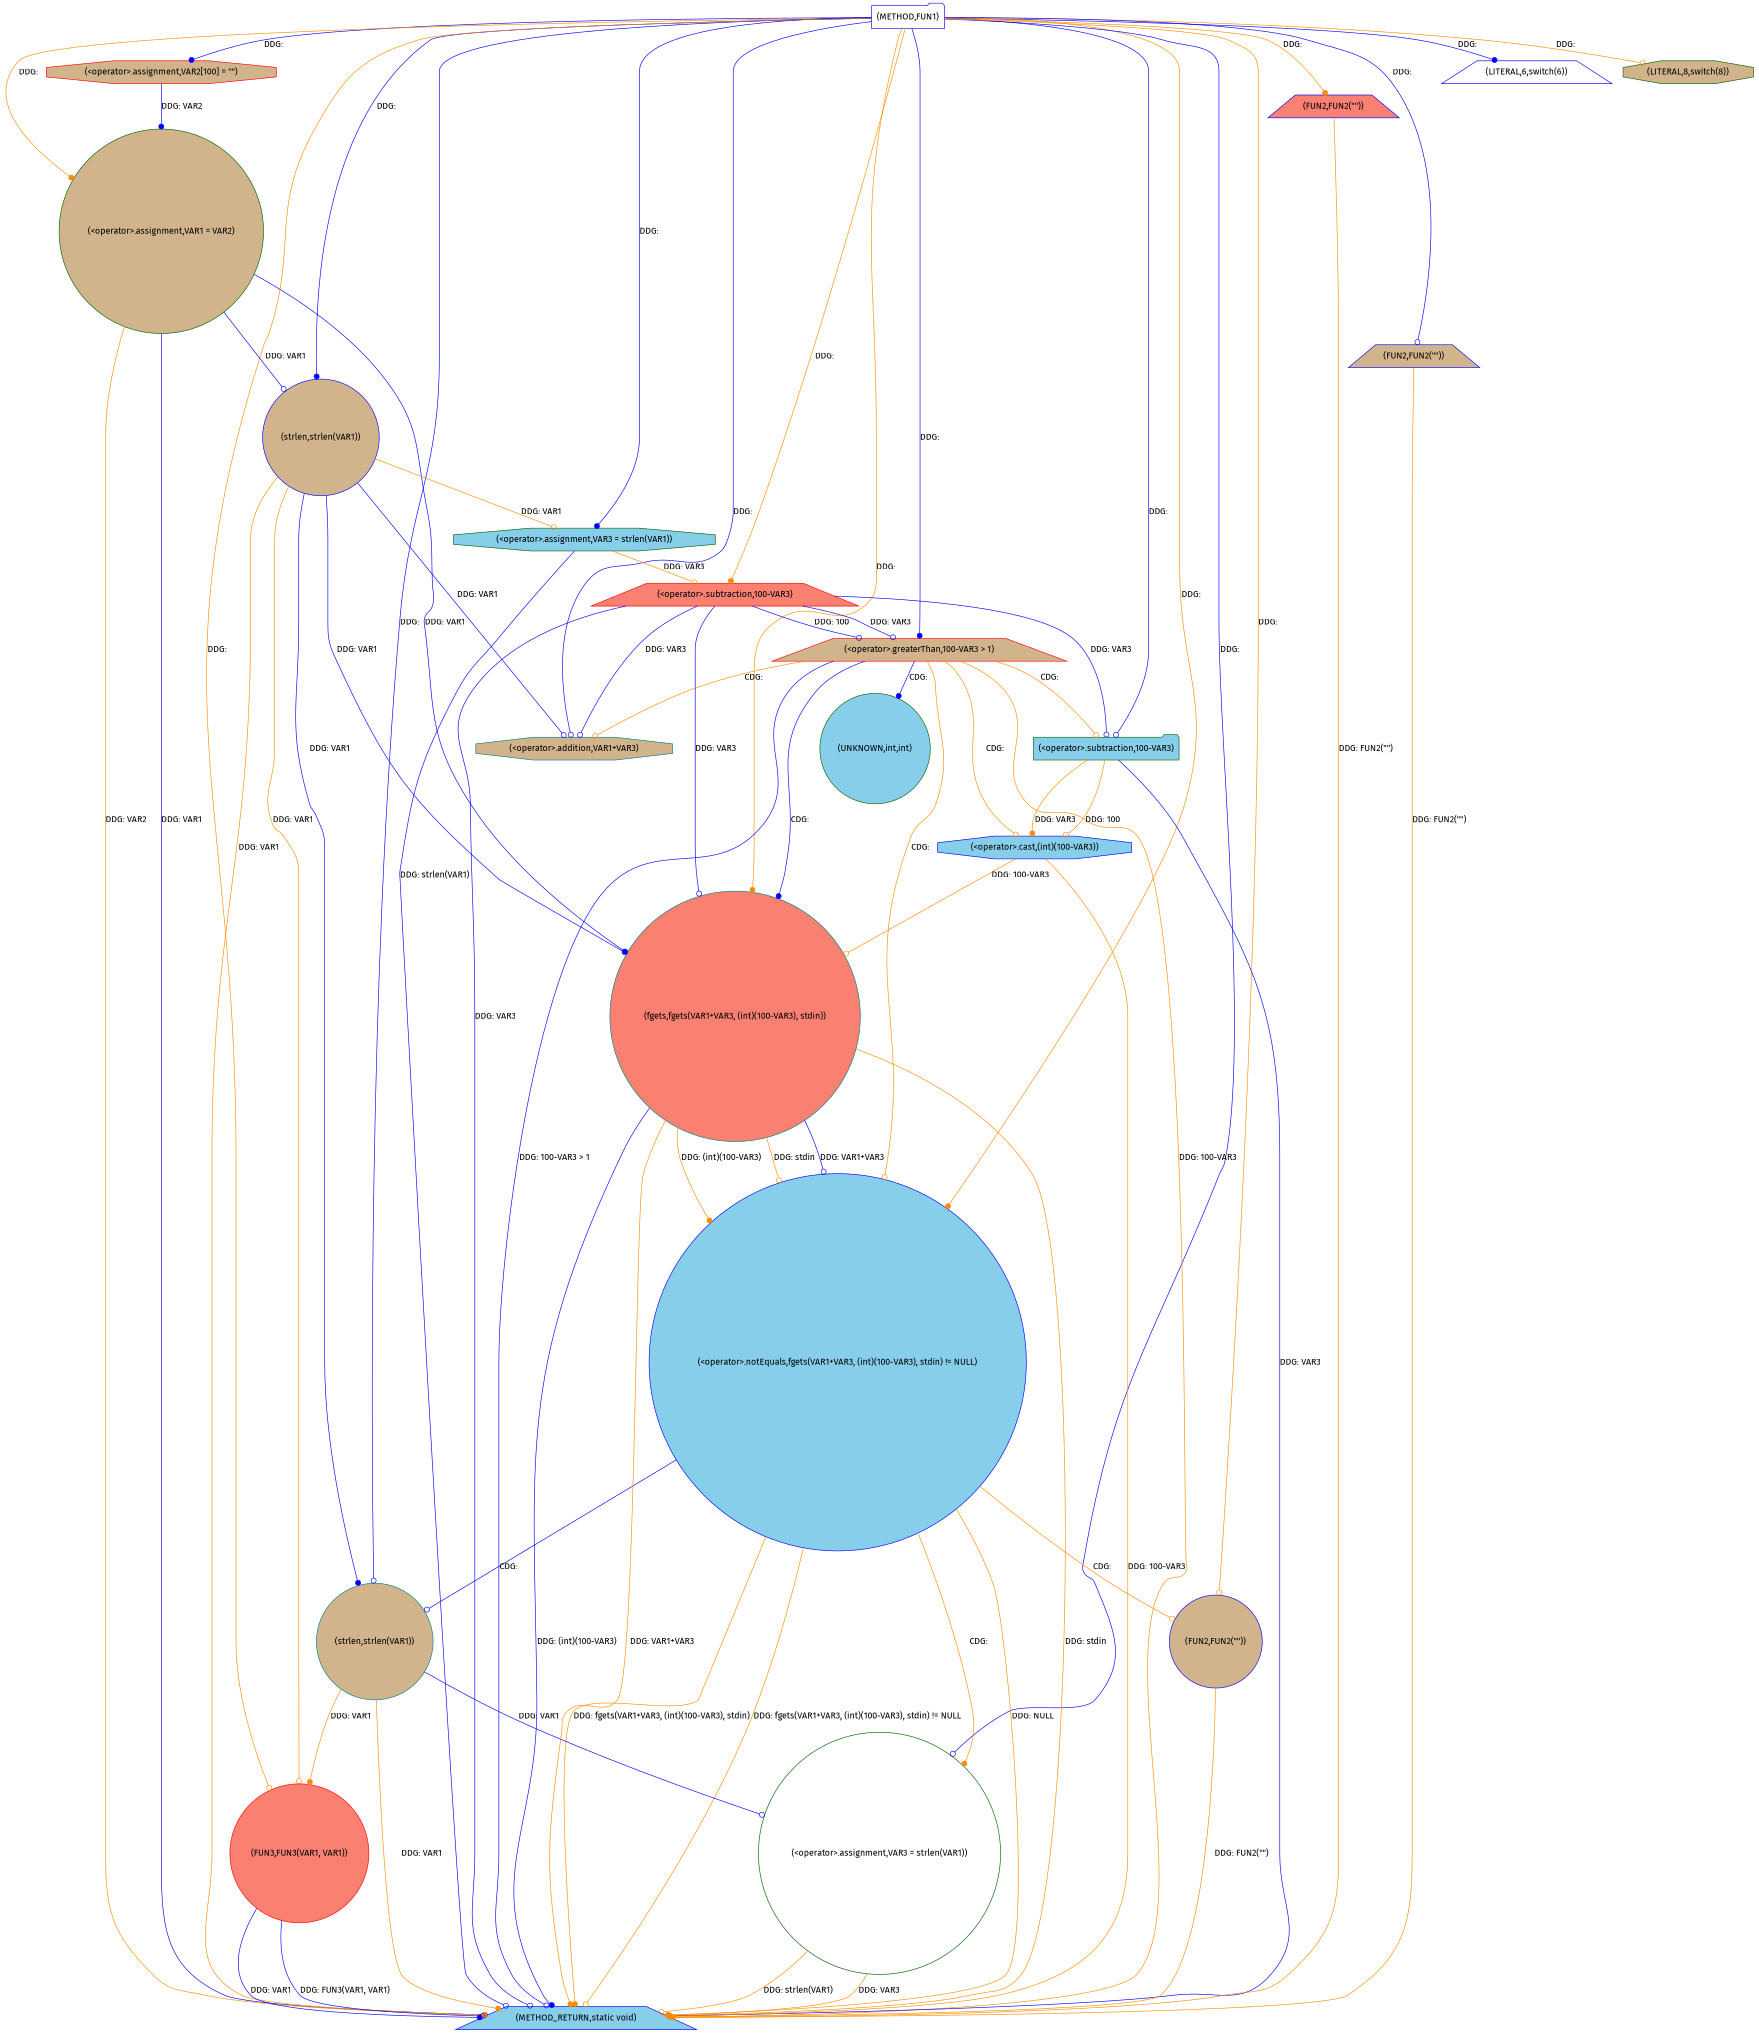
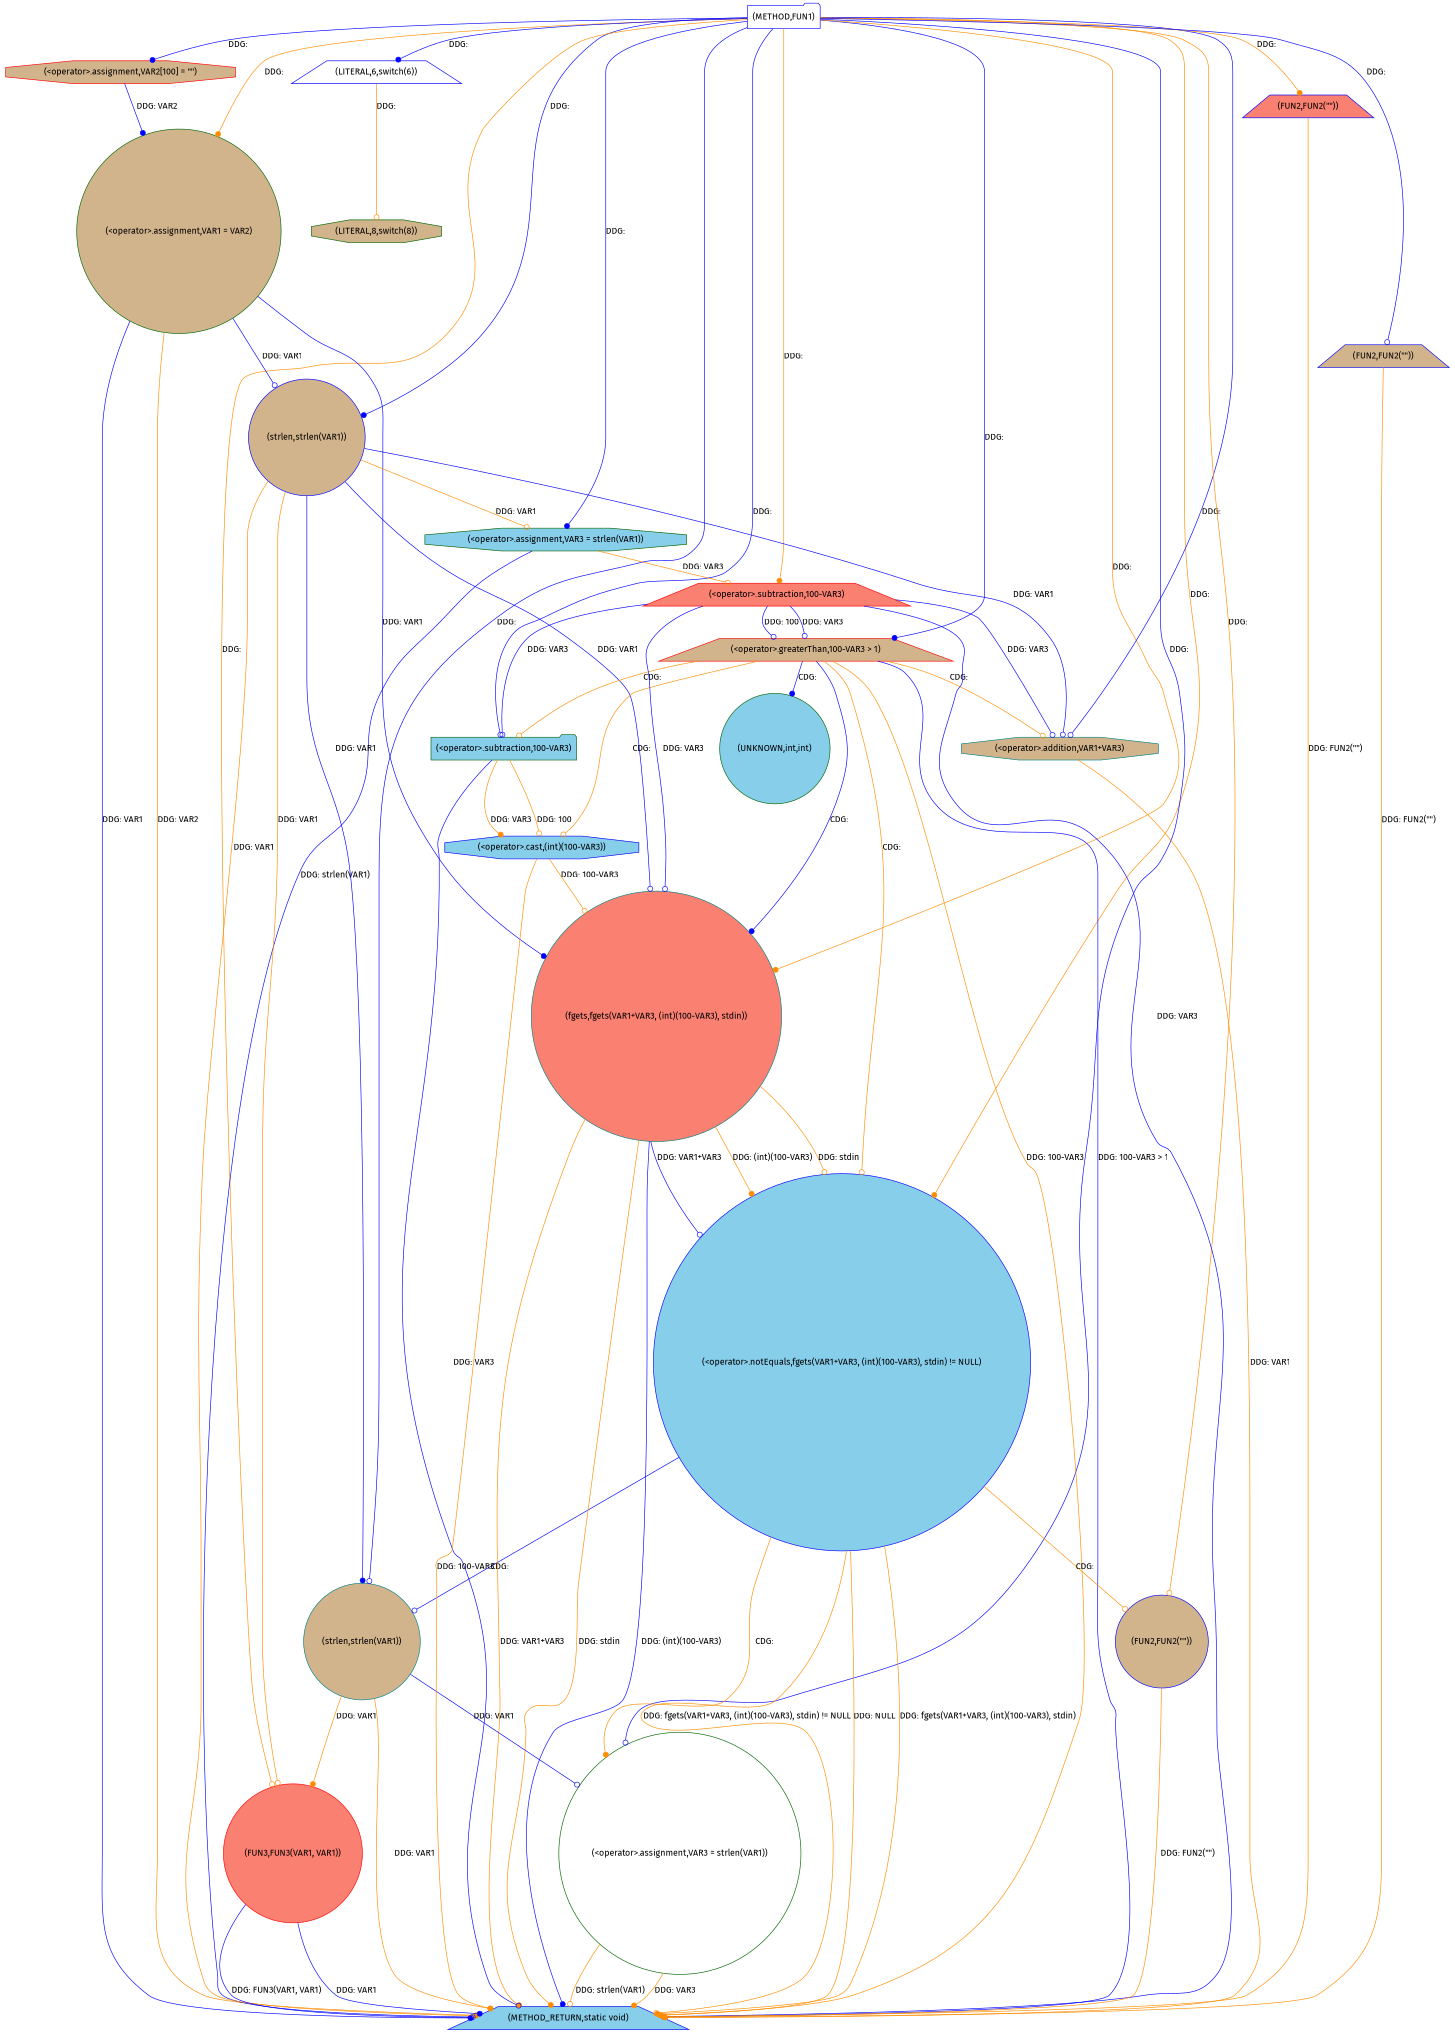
(1398, 33) -> (377, 149)
none -> (1250, 1638)
